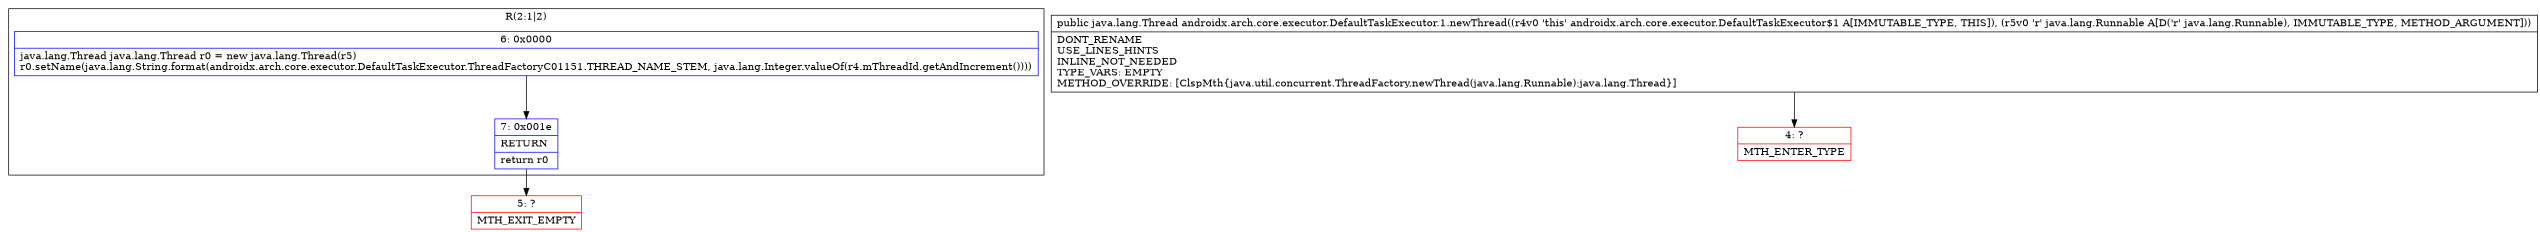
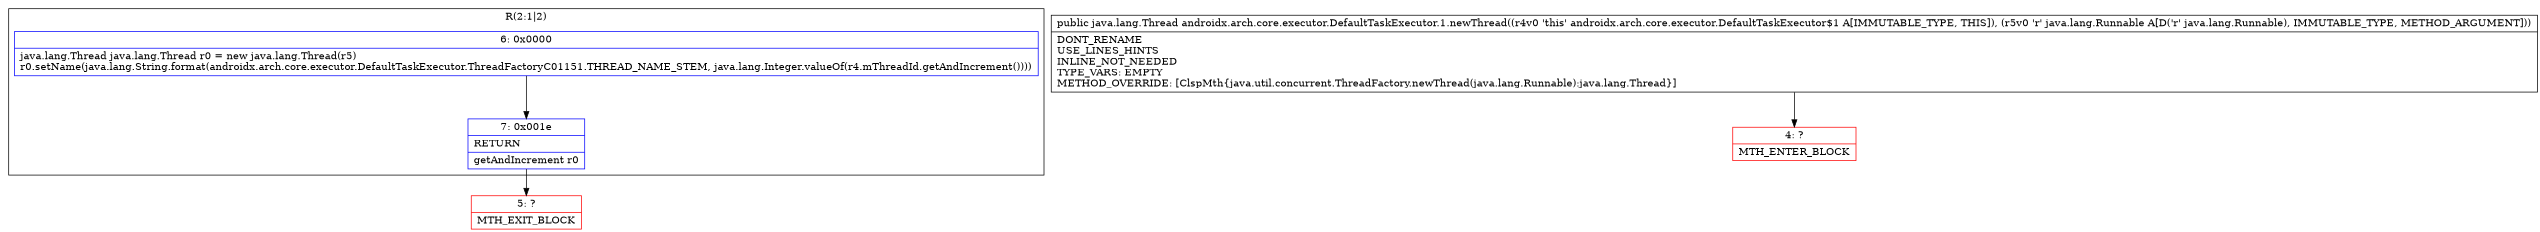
(1794, 152) -> (1794, 152)
(525, 160) -> (526, 160)
(526, 220) -> (526, 220)
